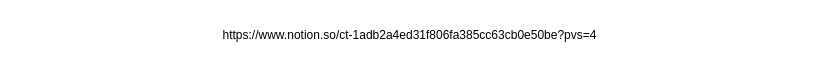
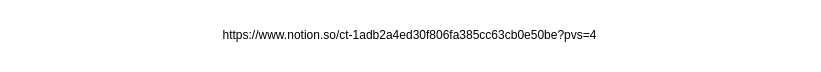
(410, 36) -> (410, 36)
